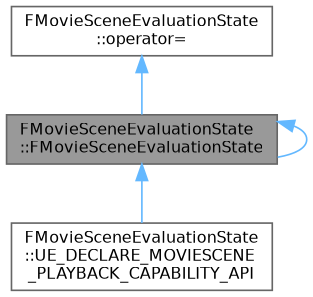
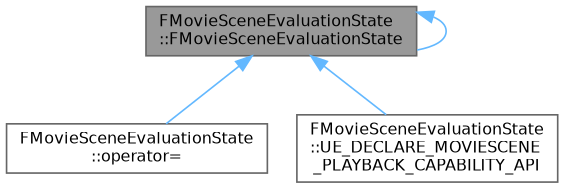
(142, 94) -> (203, 95)
